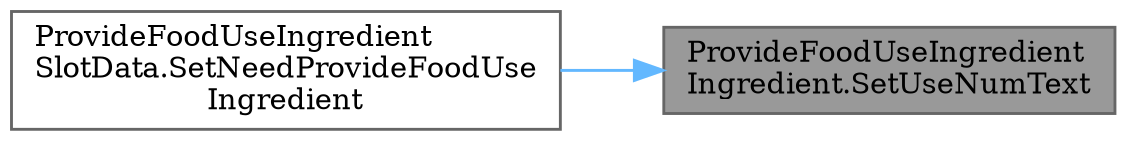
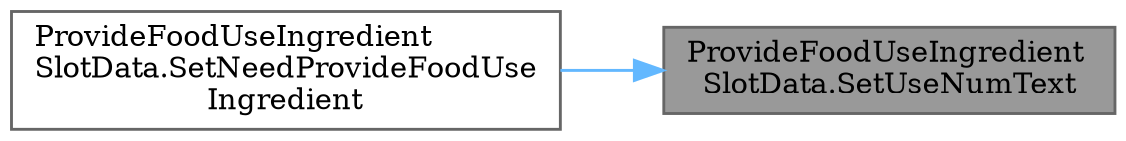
(889, 70) -> (889, 70)
